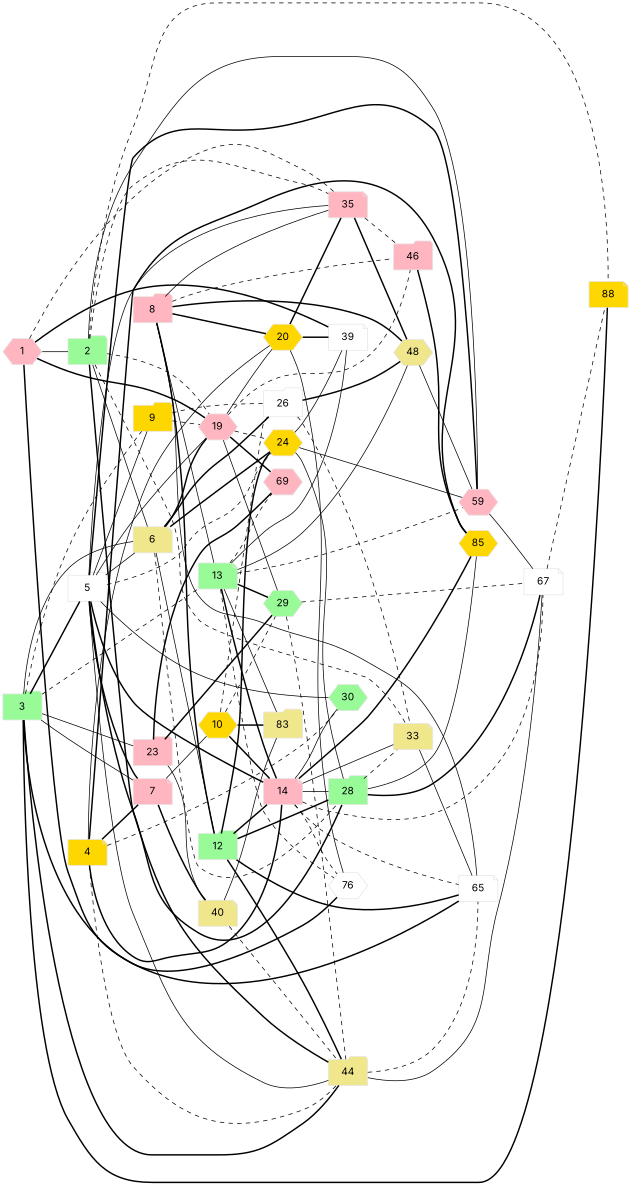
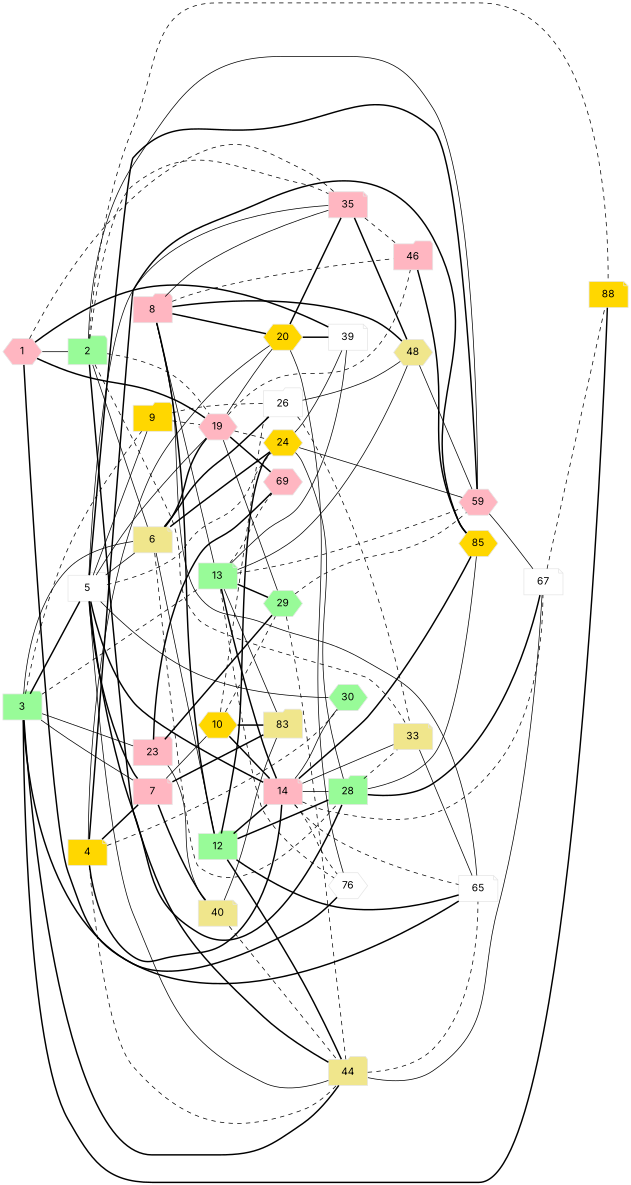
(354, 386) -> (354, 386)
(413, 593) -> (381, 554)
none -> (222, 756)
